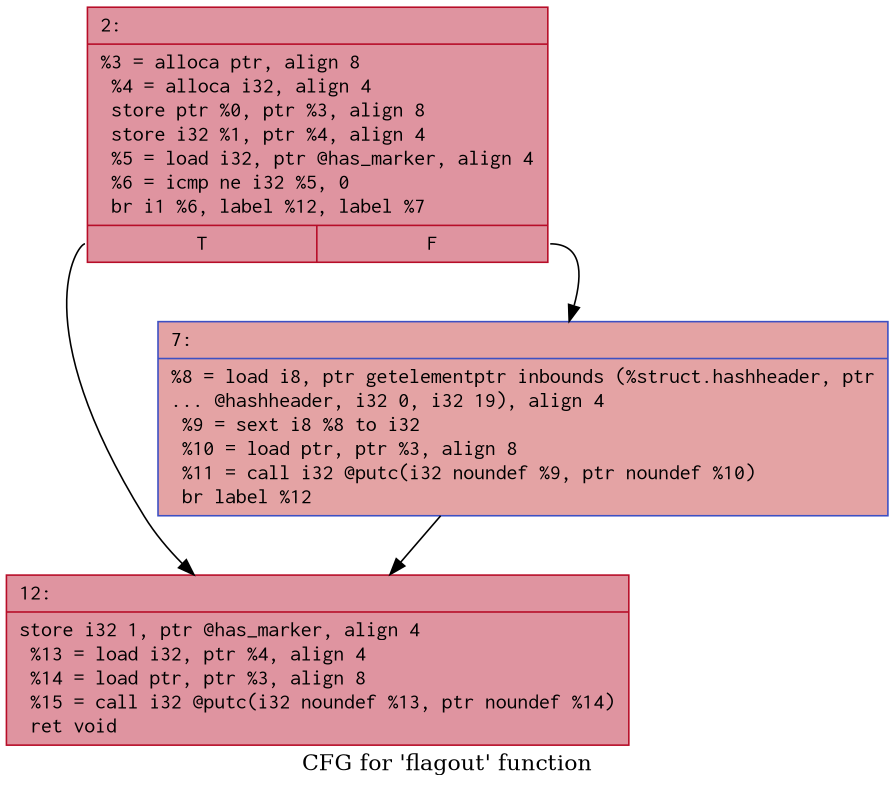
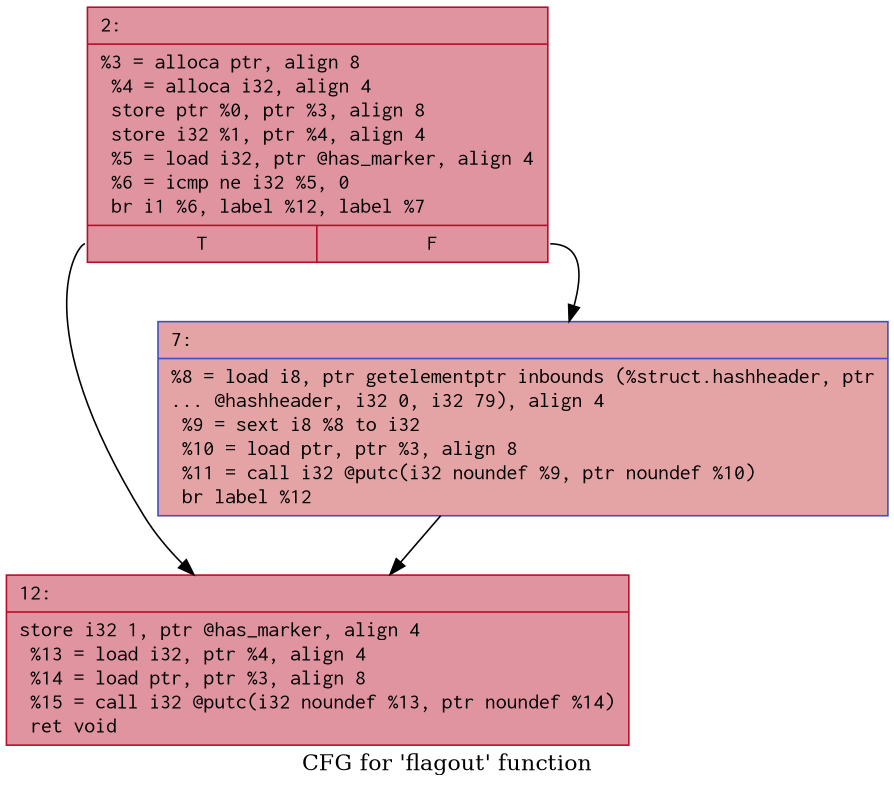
(388, 400) -> (388, 400)
